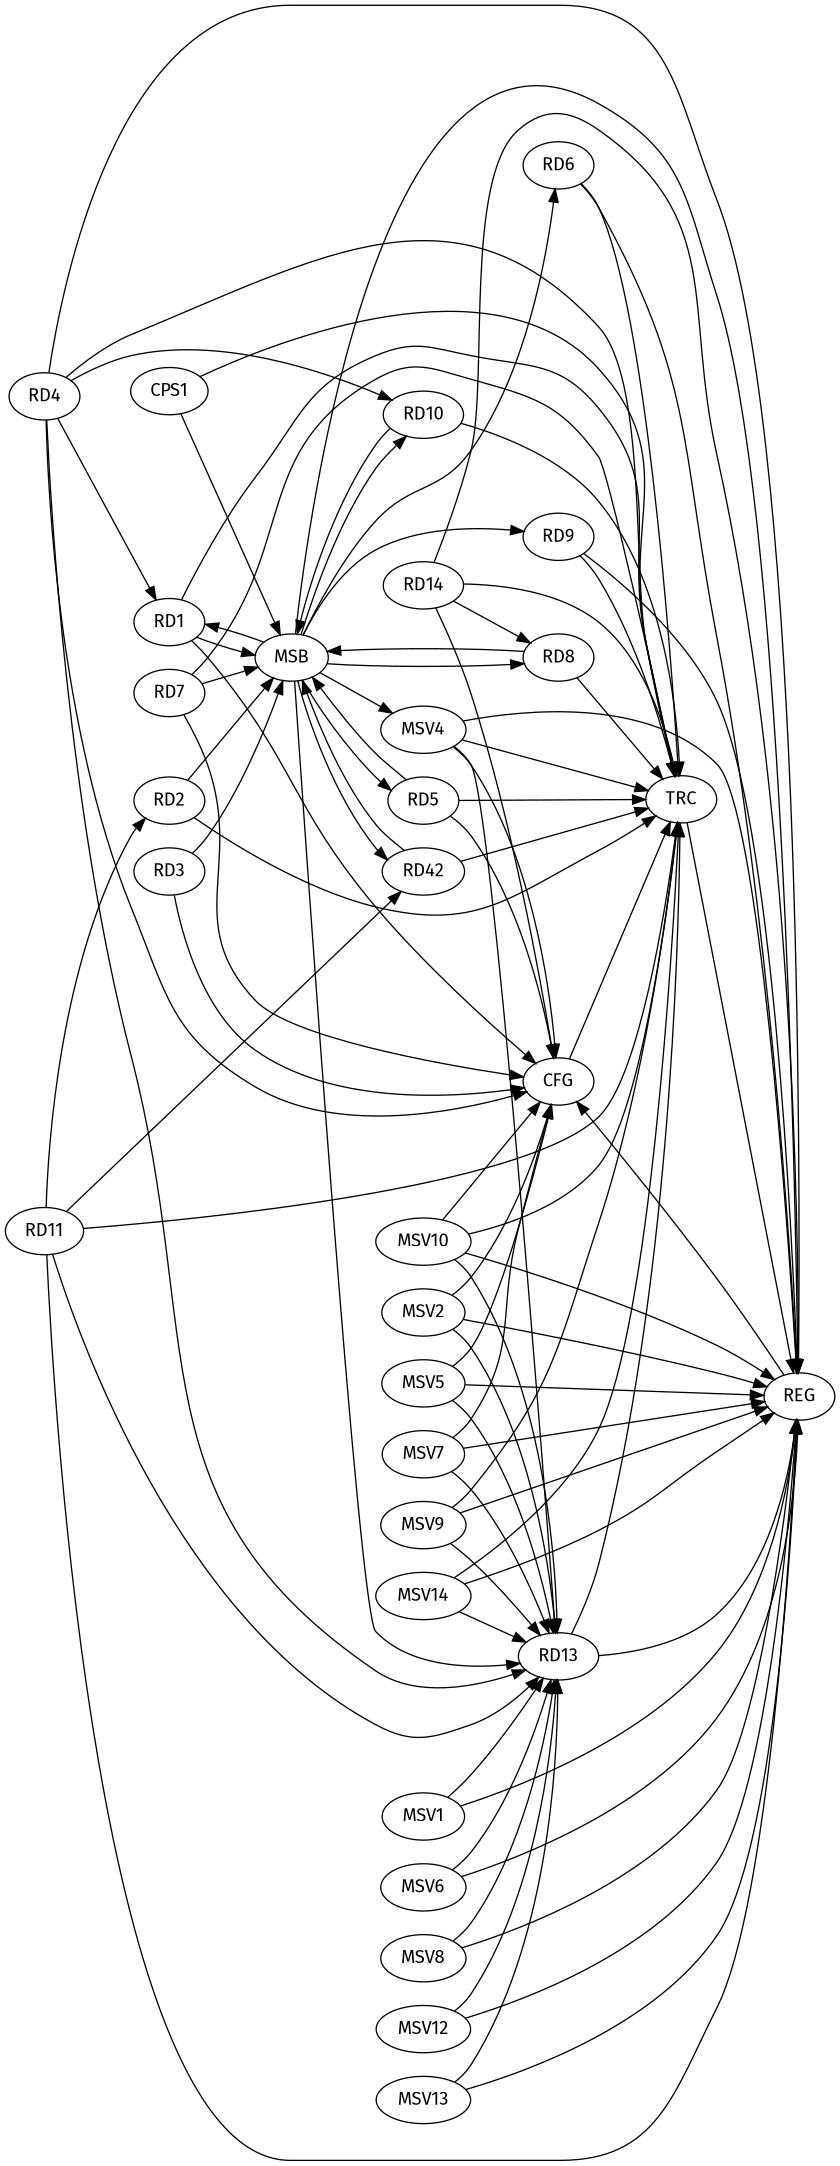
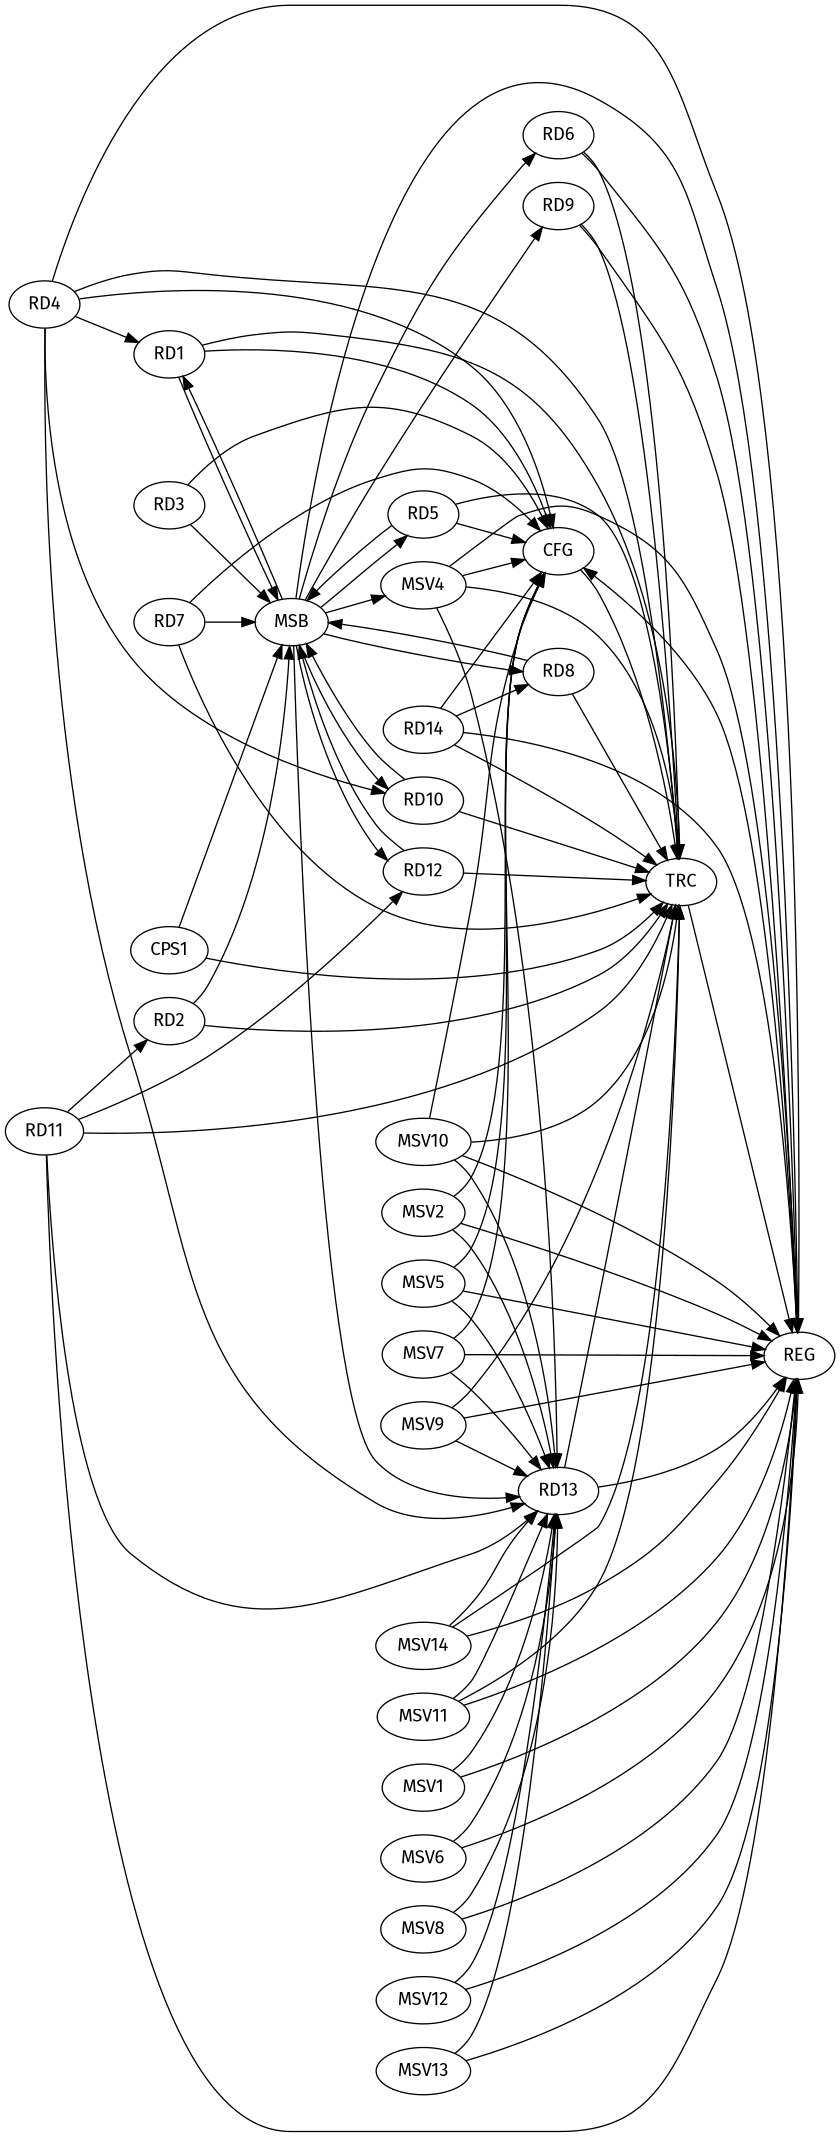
(423, 872) -> (423, 872)
none -> (423, 1717)
